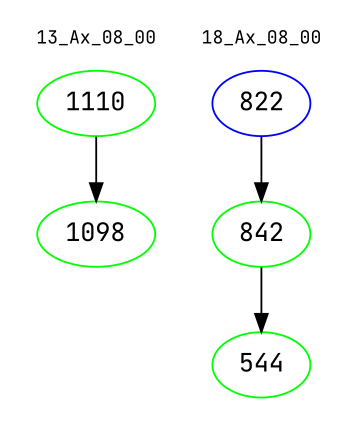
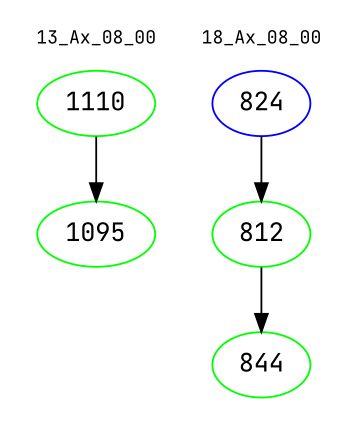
(261, 103) -> (261, 103)
(96, 234) -> (96, 234)
(261, 234) -> (261, 234)
(261, 365) -> (261, 365)
